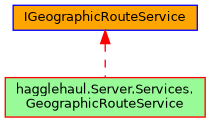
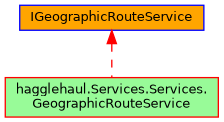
(105, 97) -> (112, 97)
